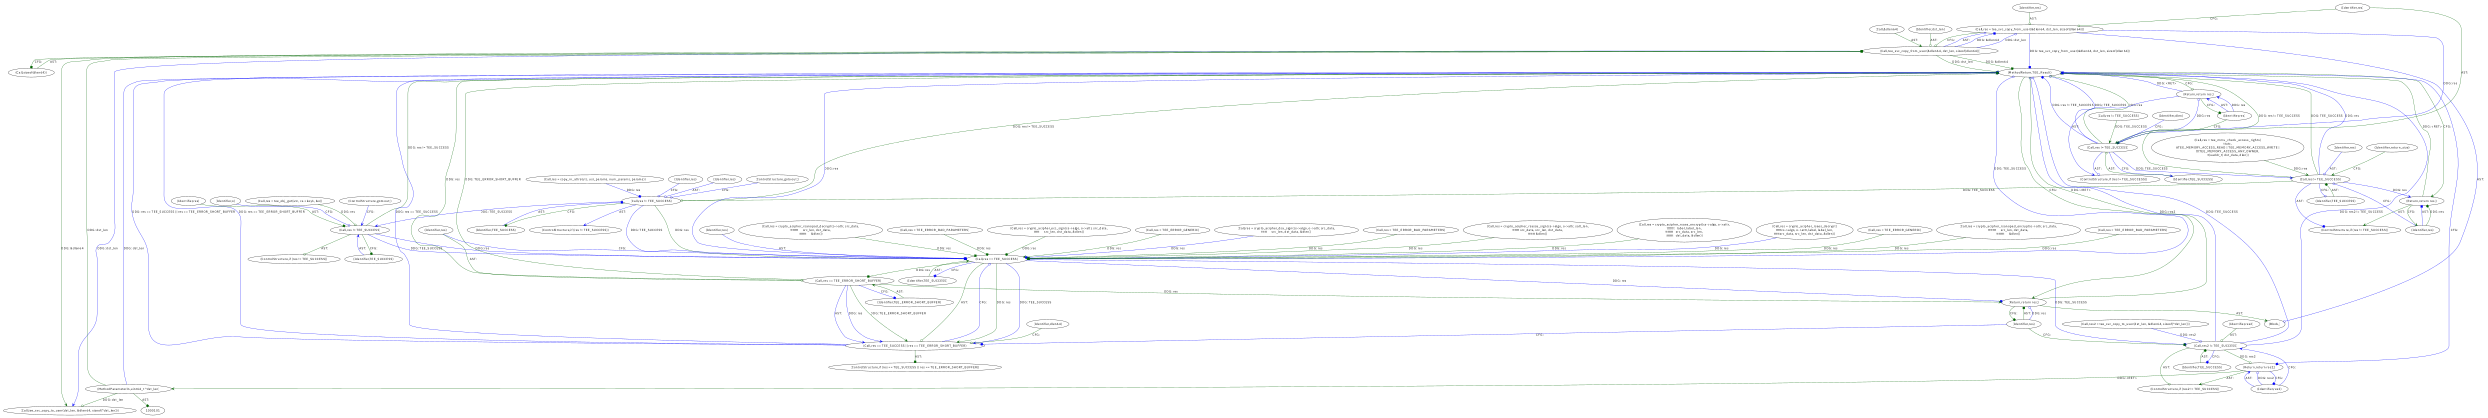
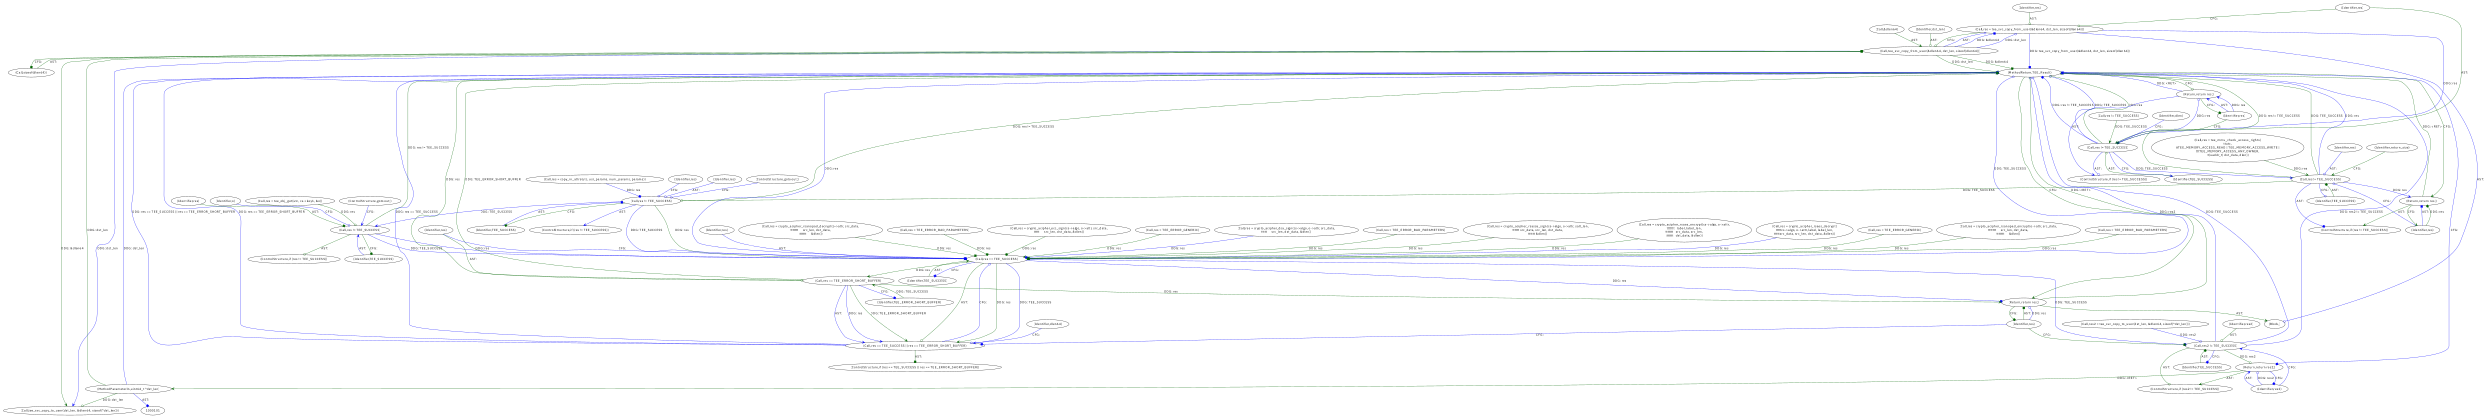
(921, 268) -> (921, 268)
(900, 292) -> (912, 292)
(1008, 340) -> (1008, 340)
(140, 399) -> (140, 399)
